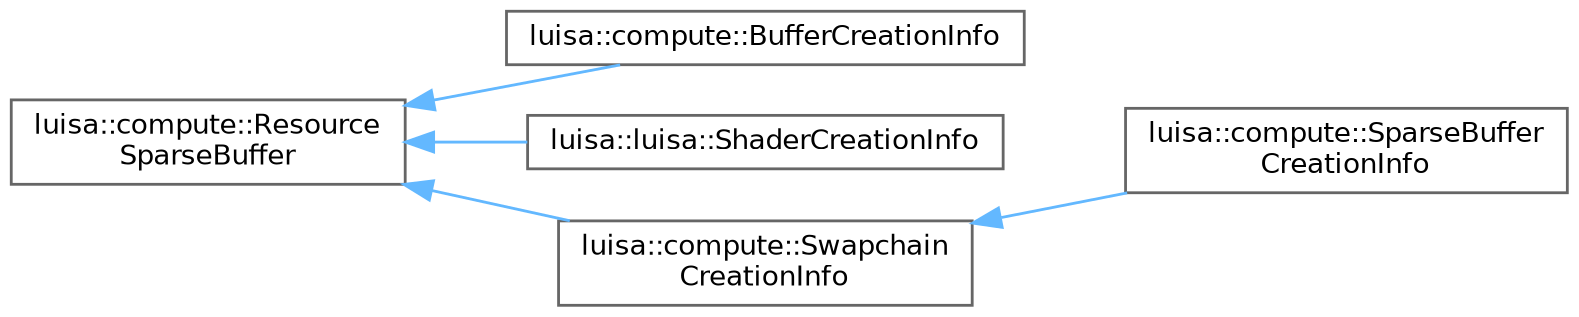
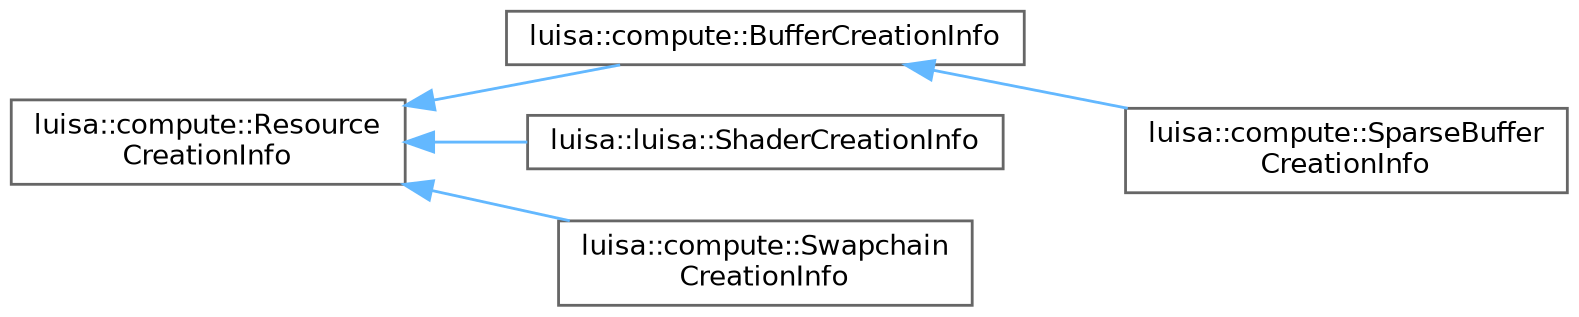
(208, 142) -> (208, 142)
(1064, 205) -> (1031, 89)
